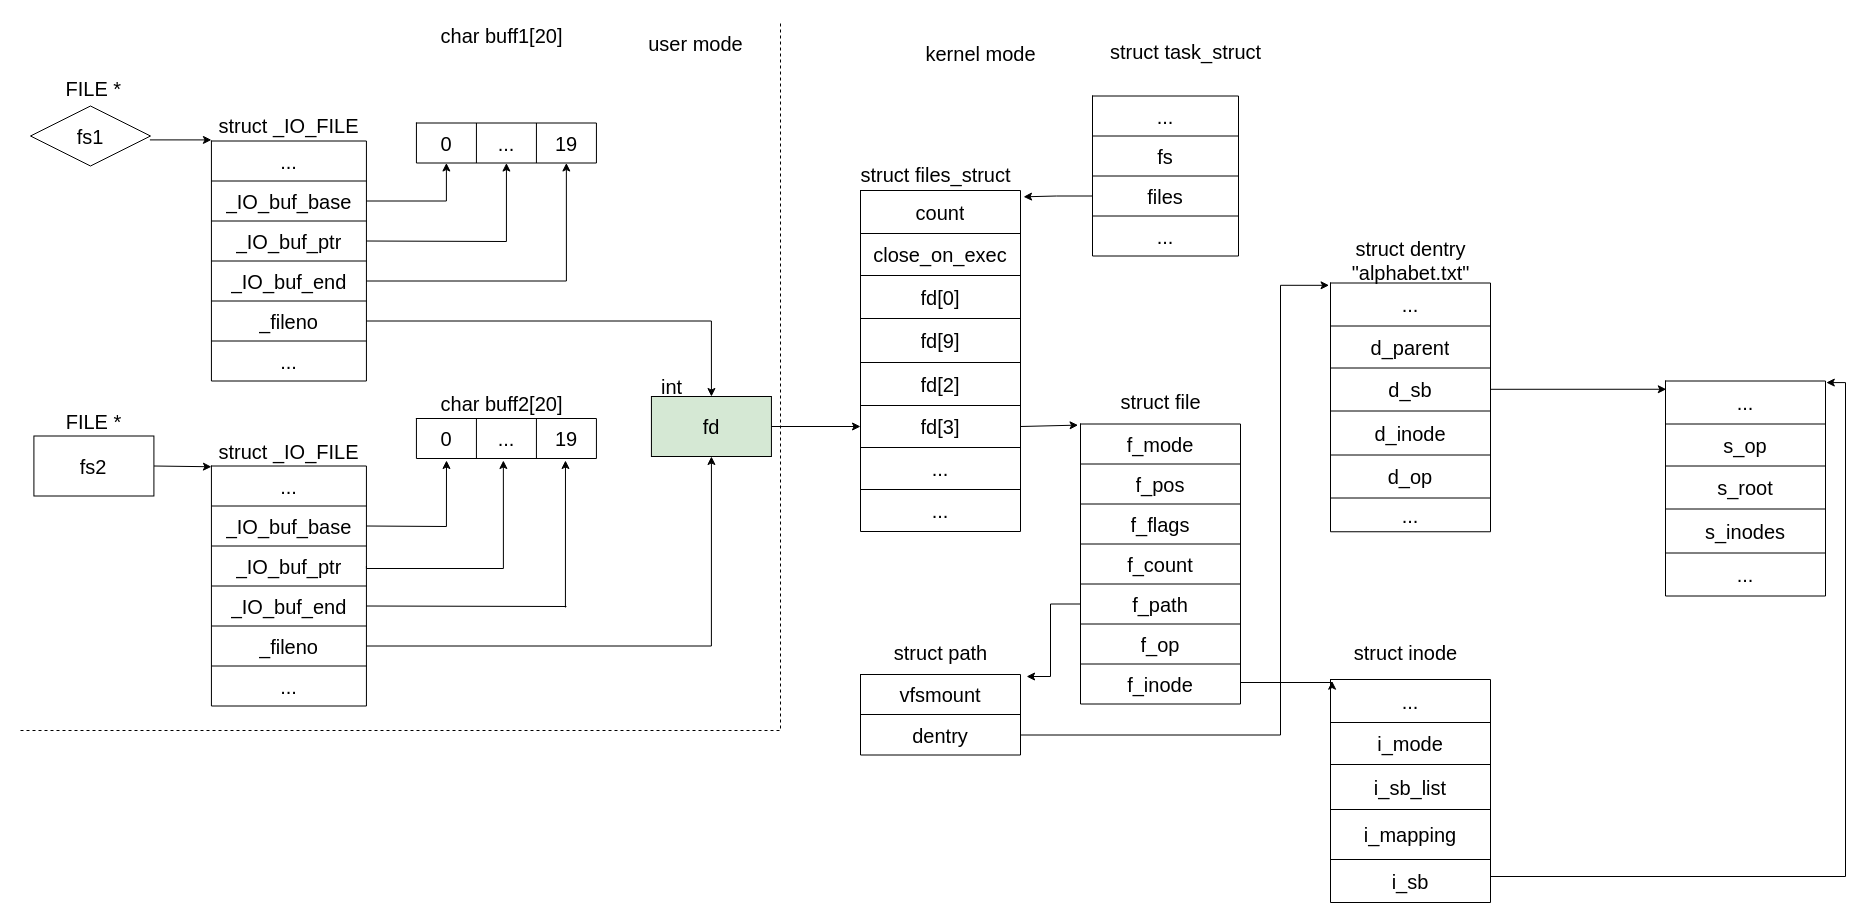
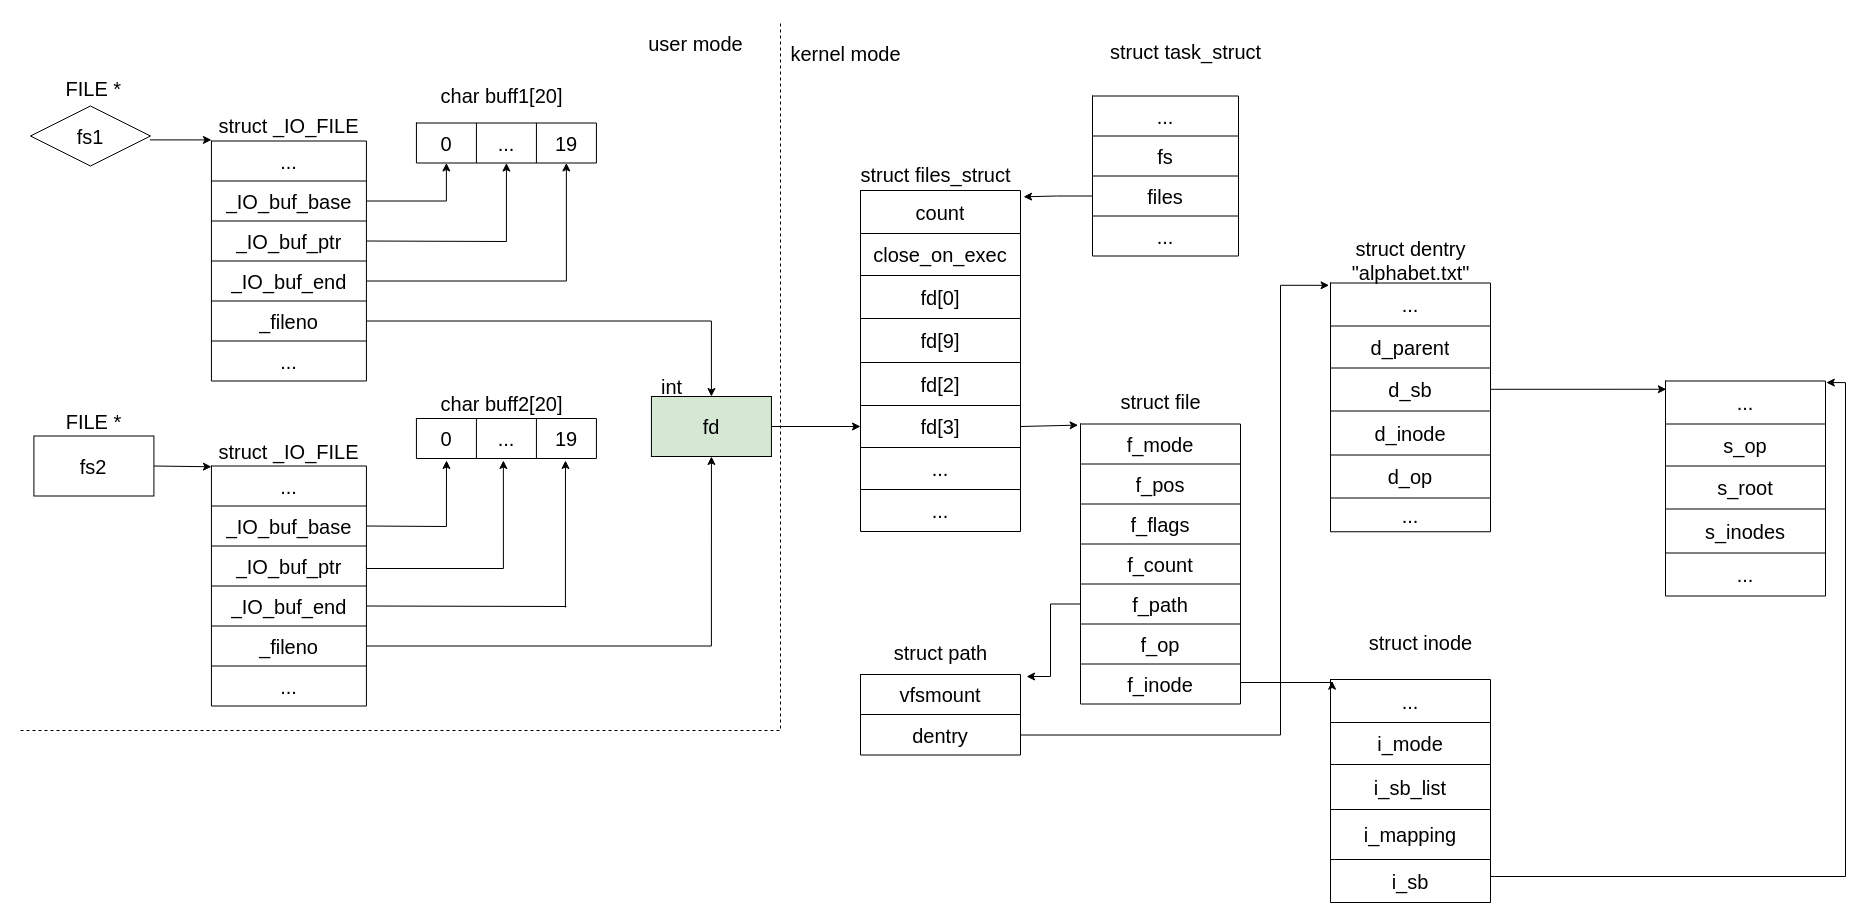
(501, 36) -> (501, 96)
(981, 54) -> (846, 54)
(1406, 653) -> (1421, 643)
